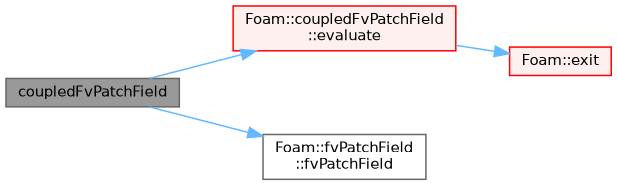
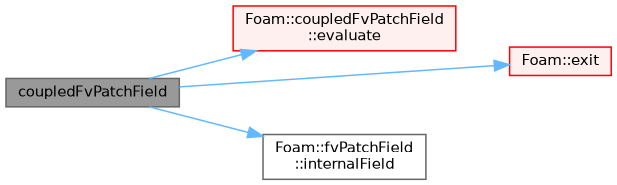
(475, 48) -> (337, 76)
(344, 157) -> (344, 157)
